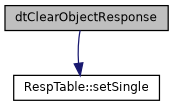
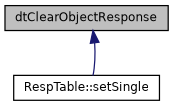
(78, 47) -> (95, 59)
